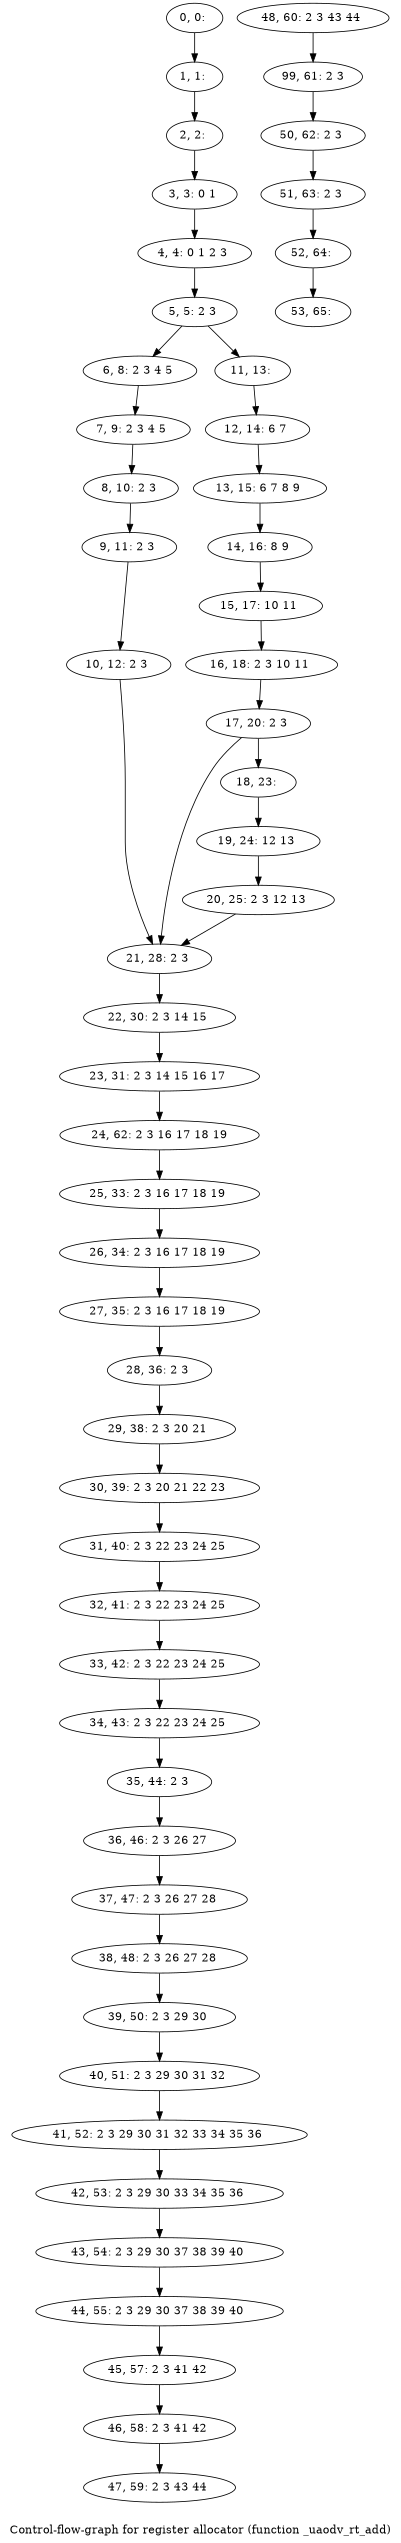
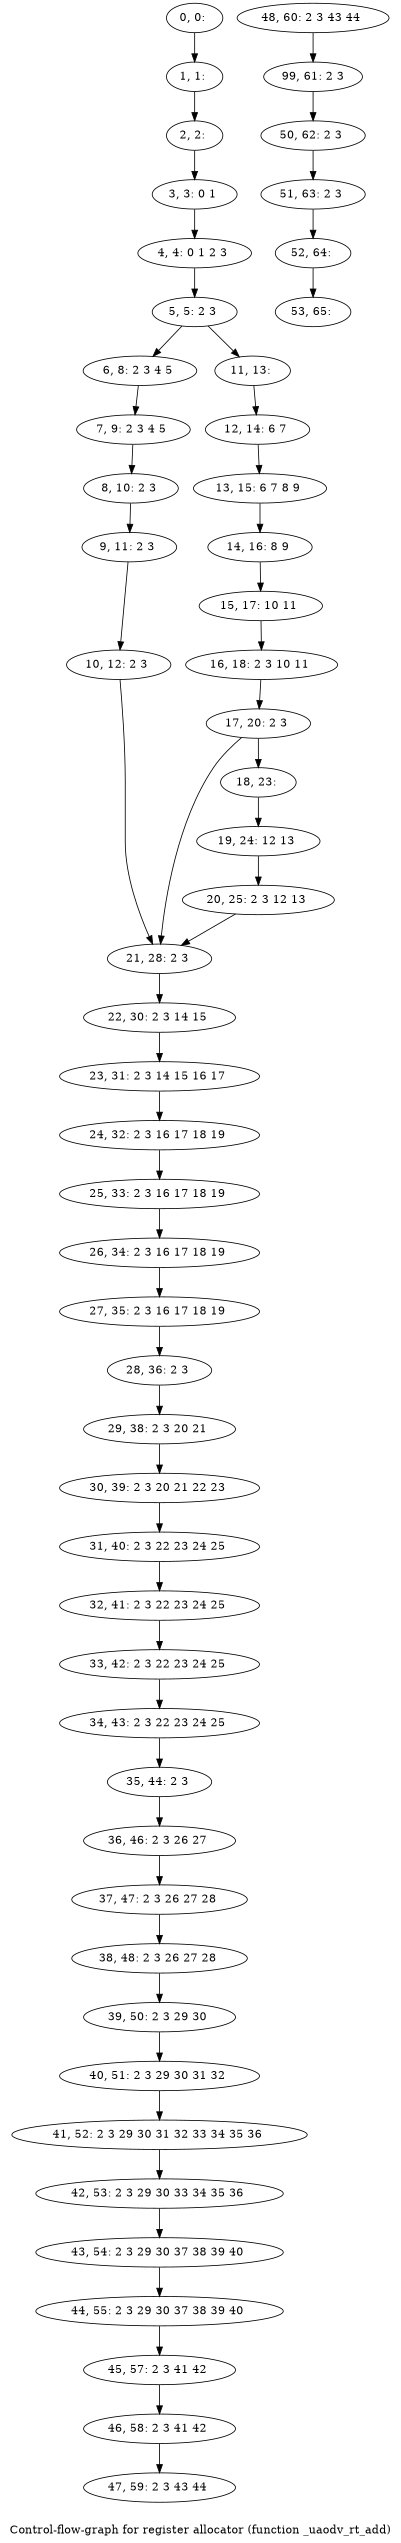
(160, 1135) -> (160, 1135)
